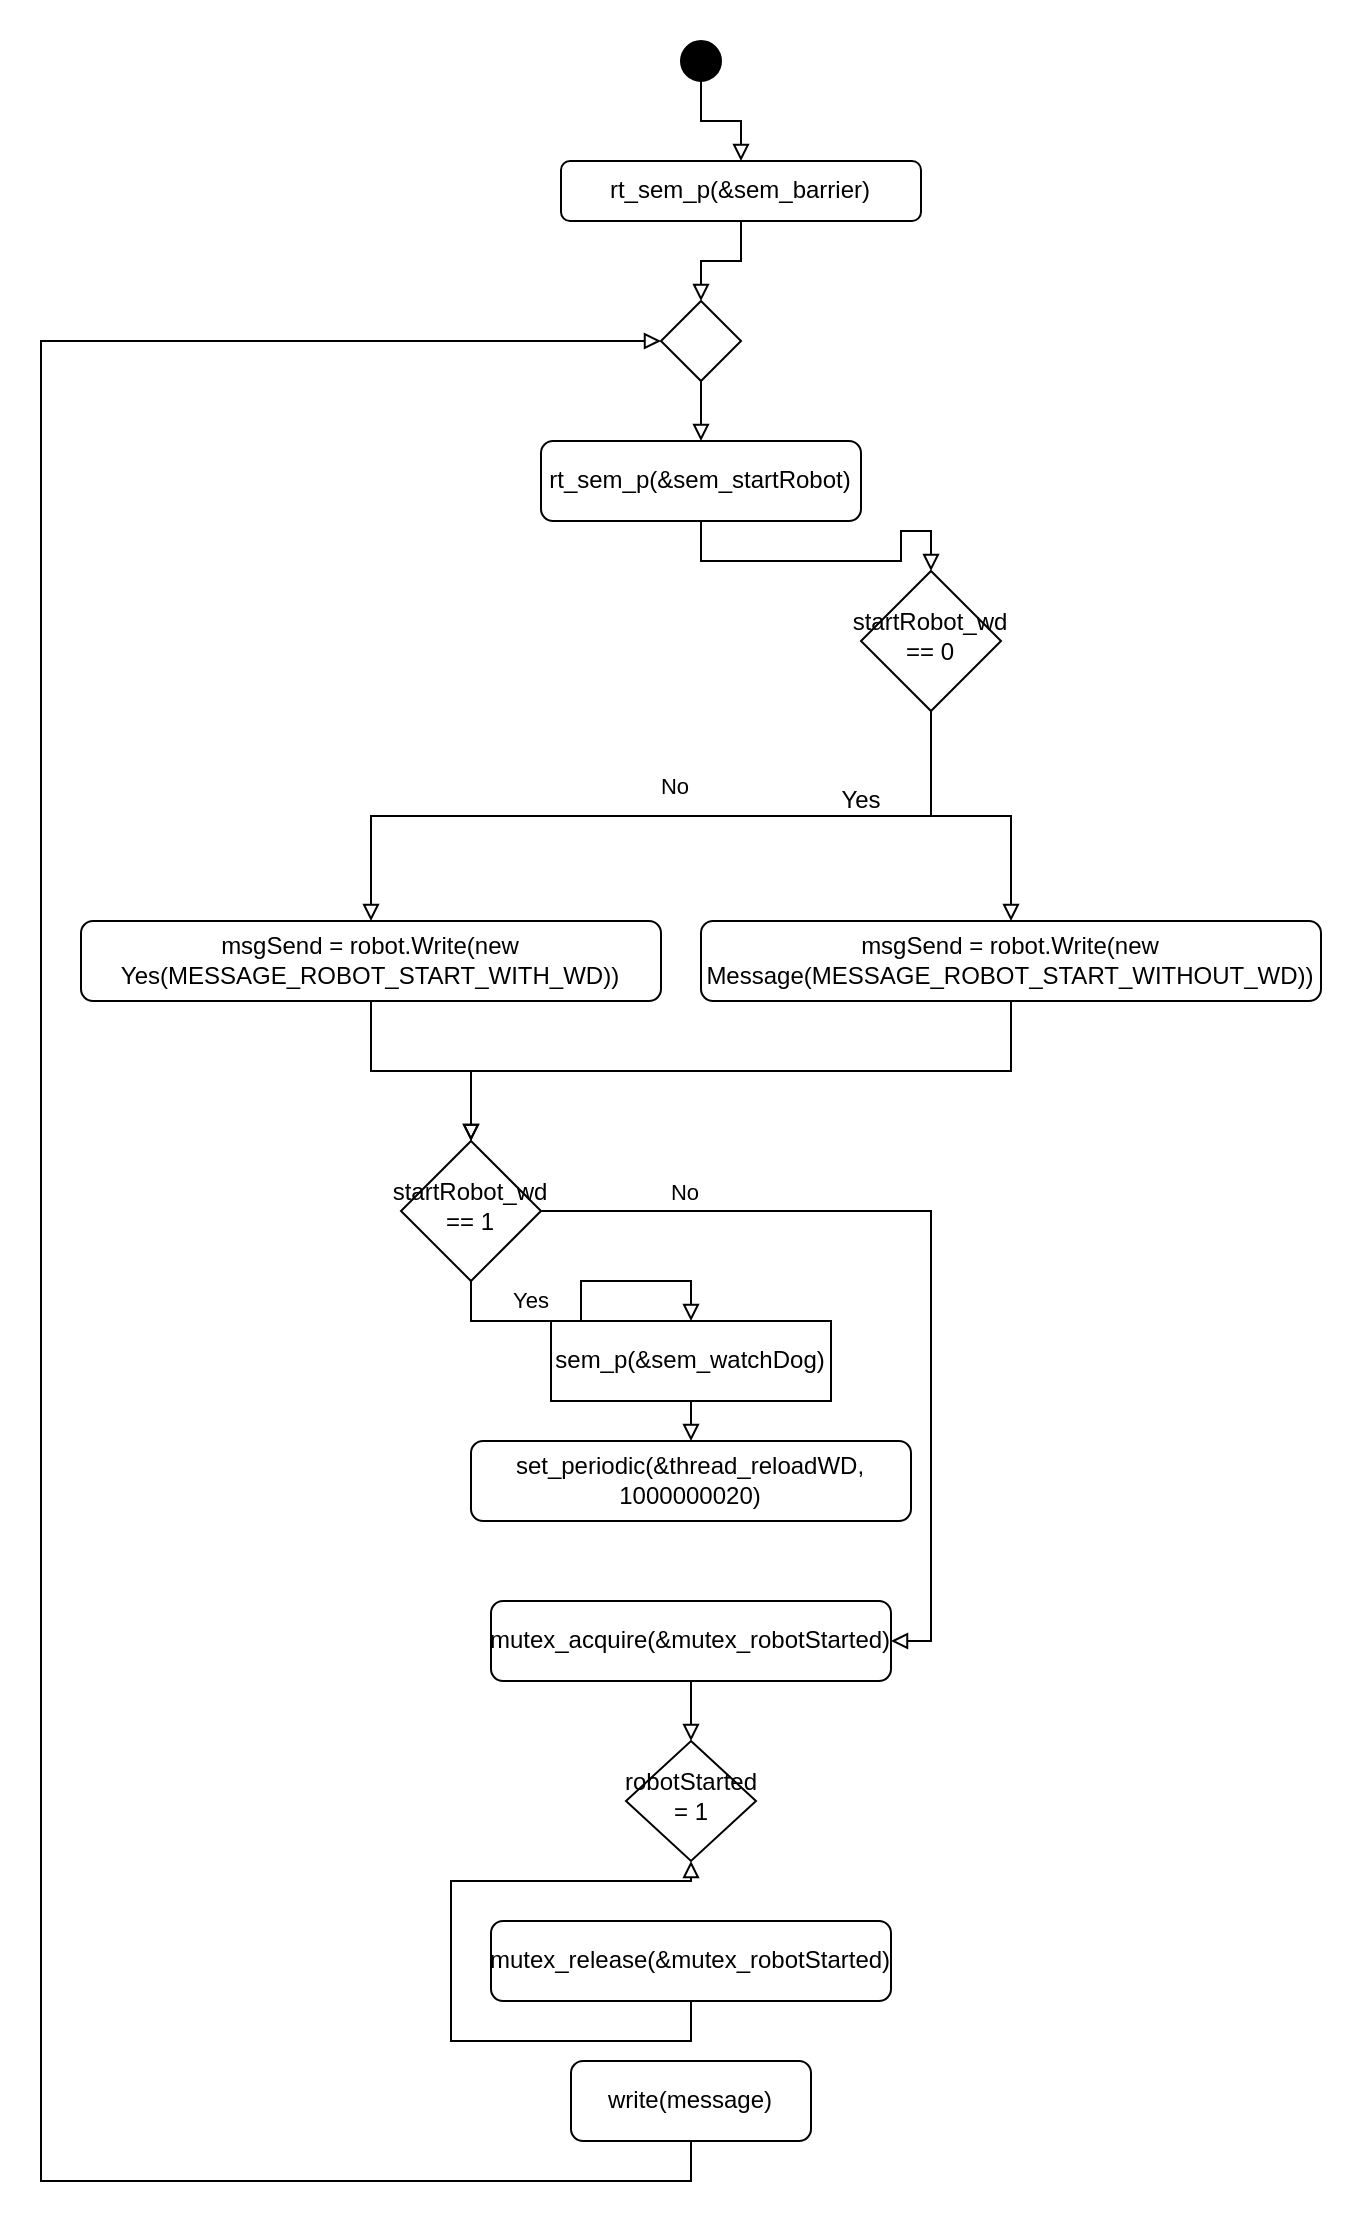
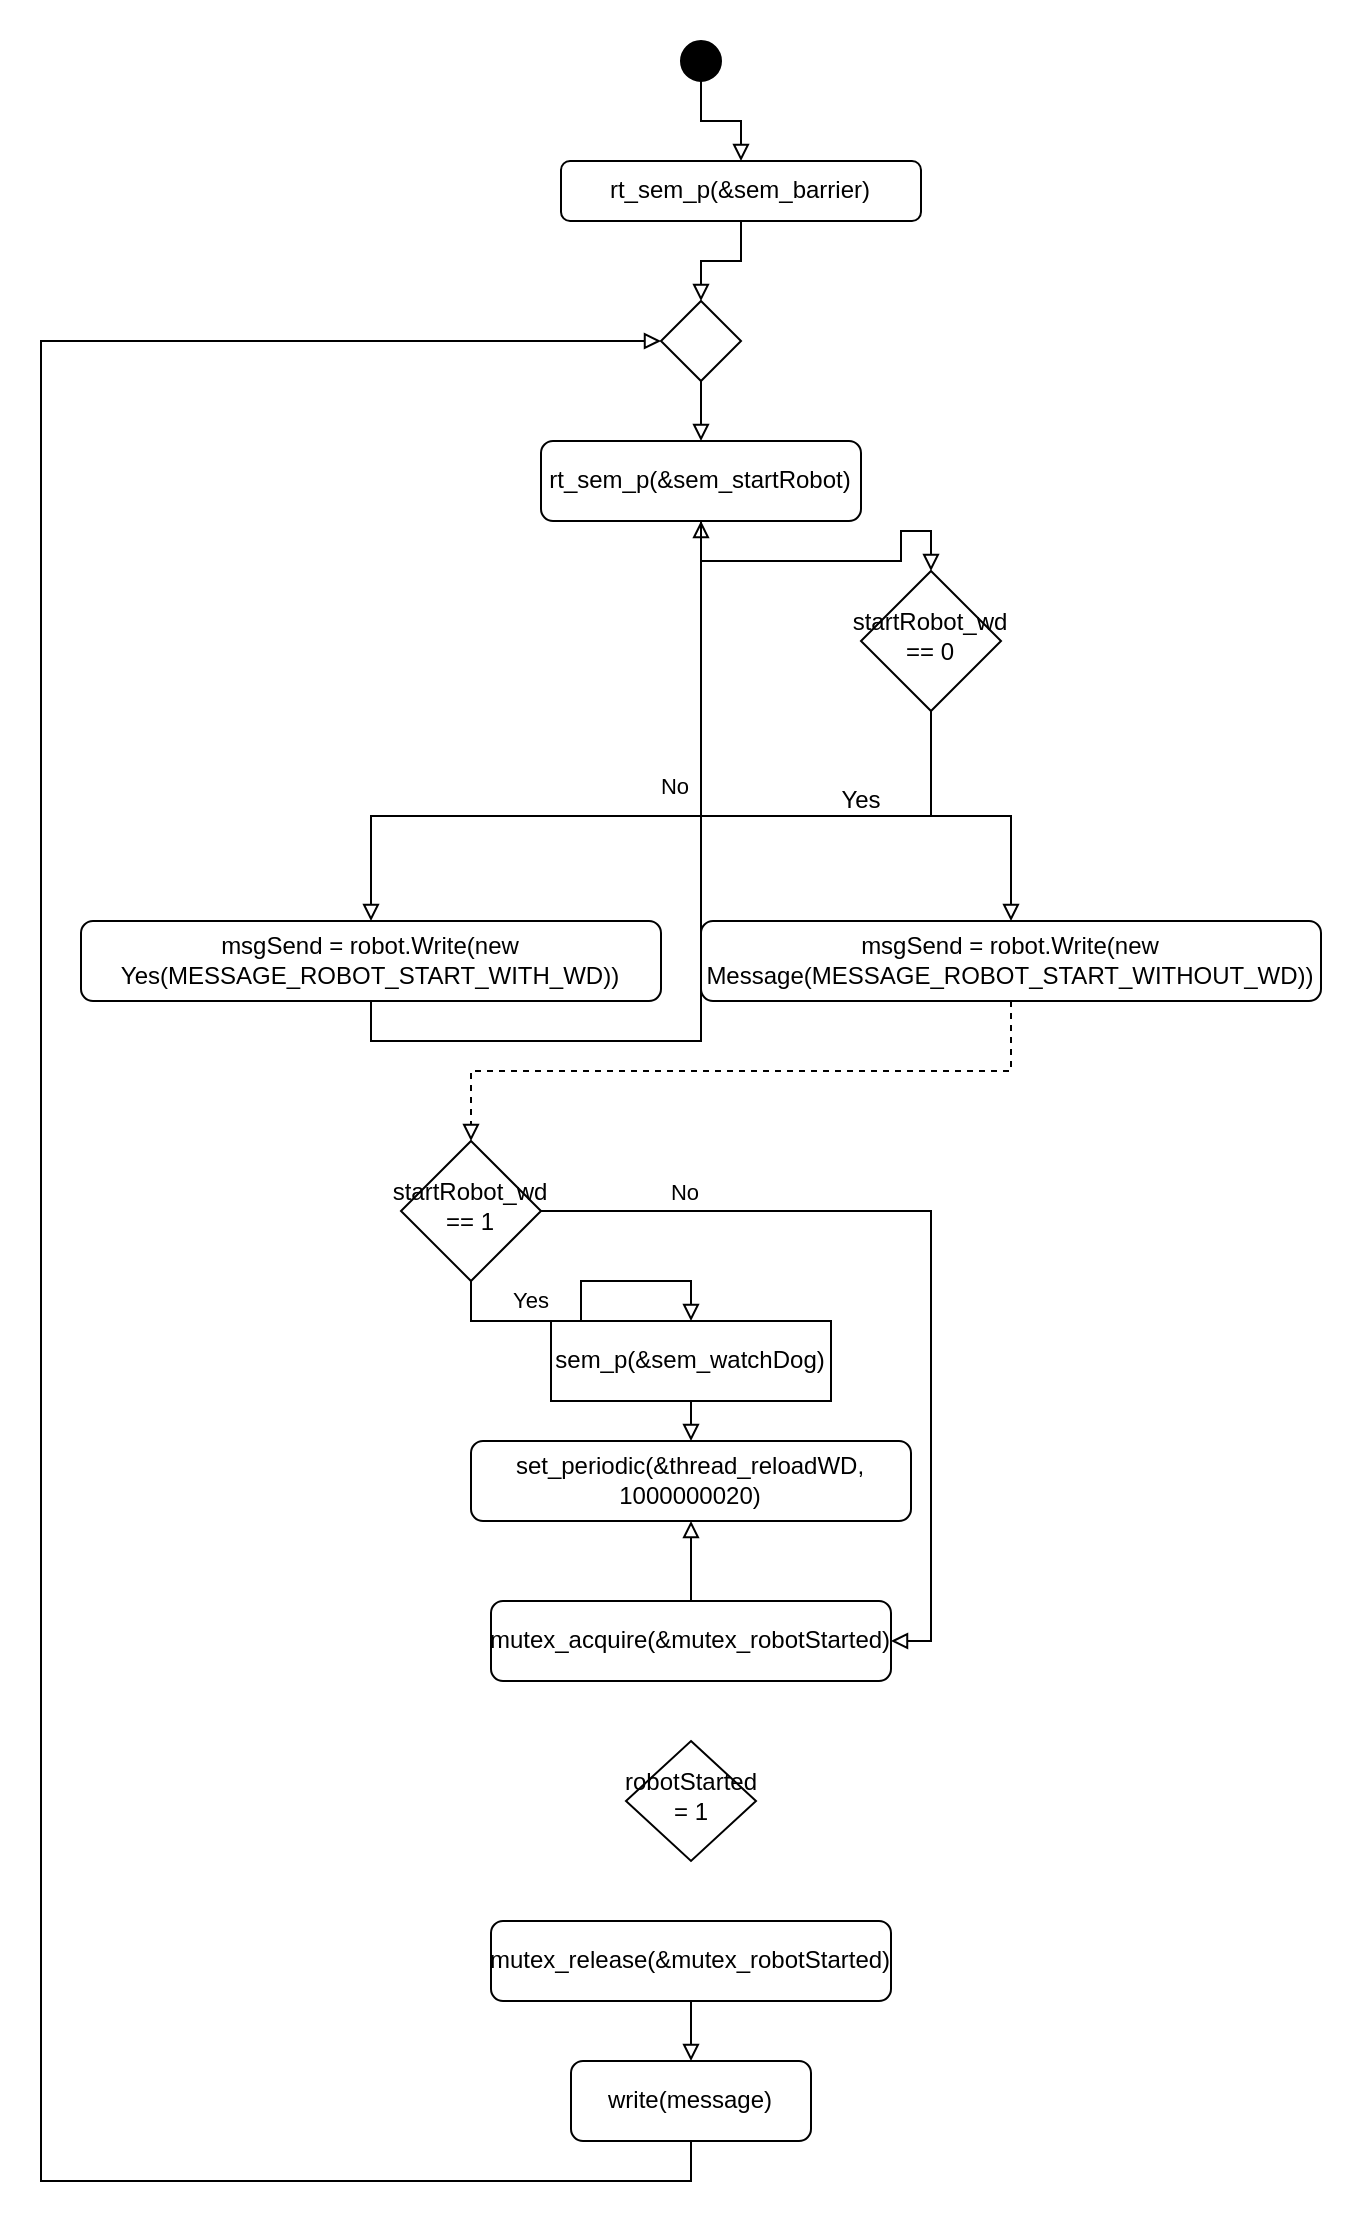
(403, 1071) -> (559, 1041)
(776, 1071) -> (776, 1071)
(691, 1720) -> (691, 1570)
(451, 1961) -> (691, 2041)
